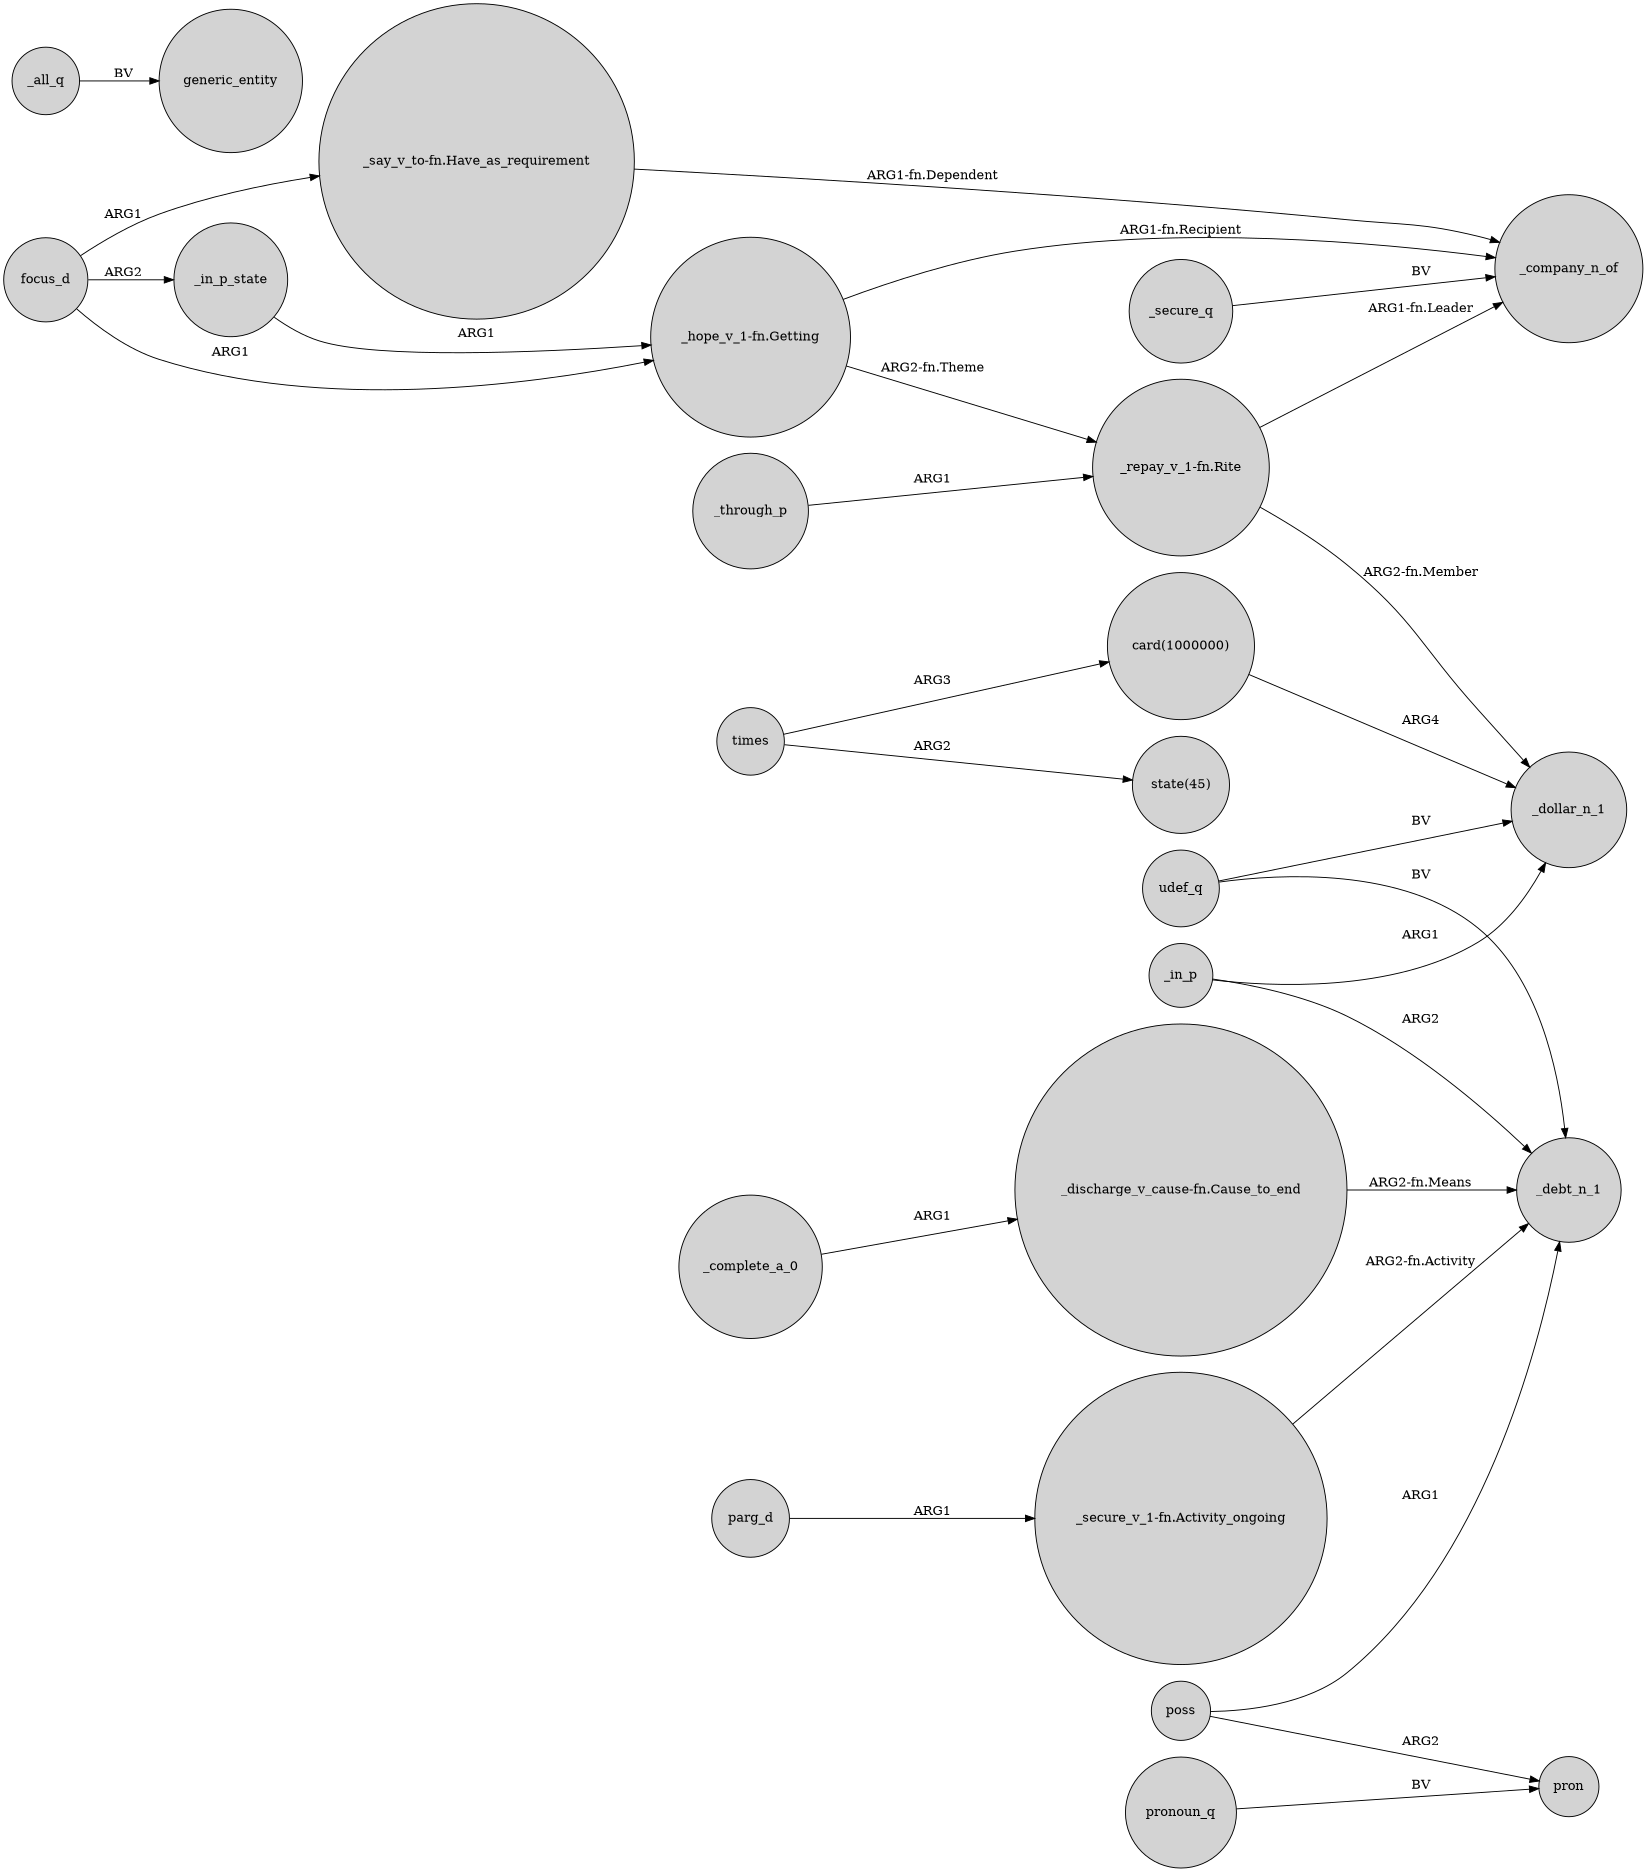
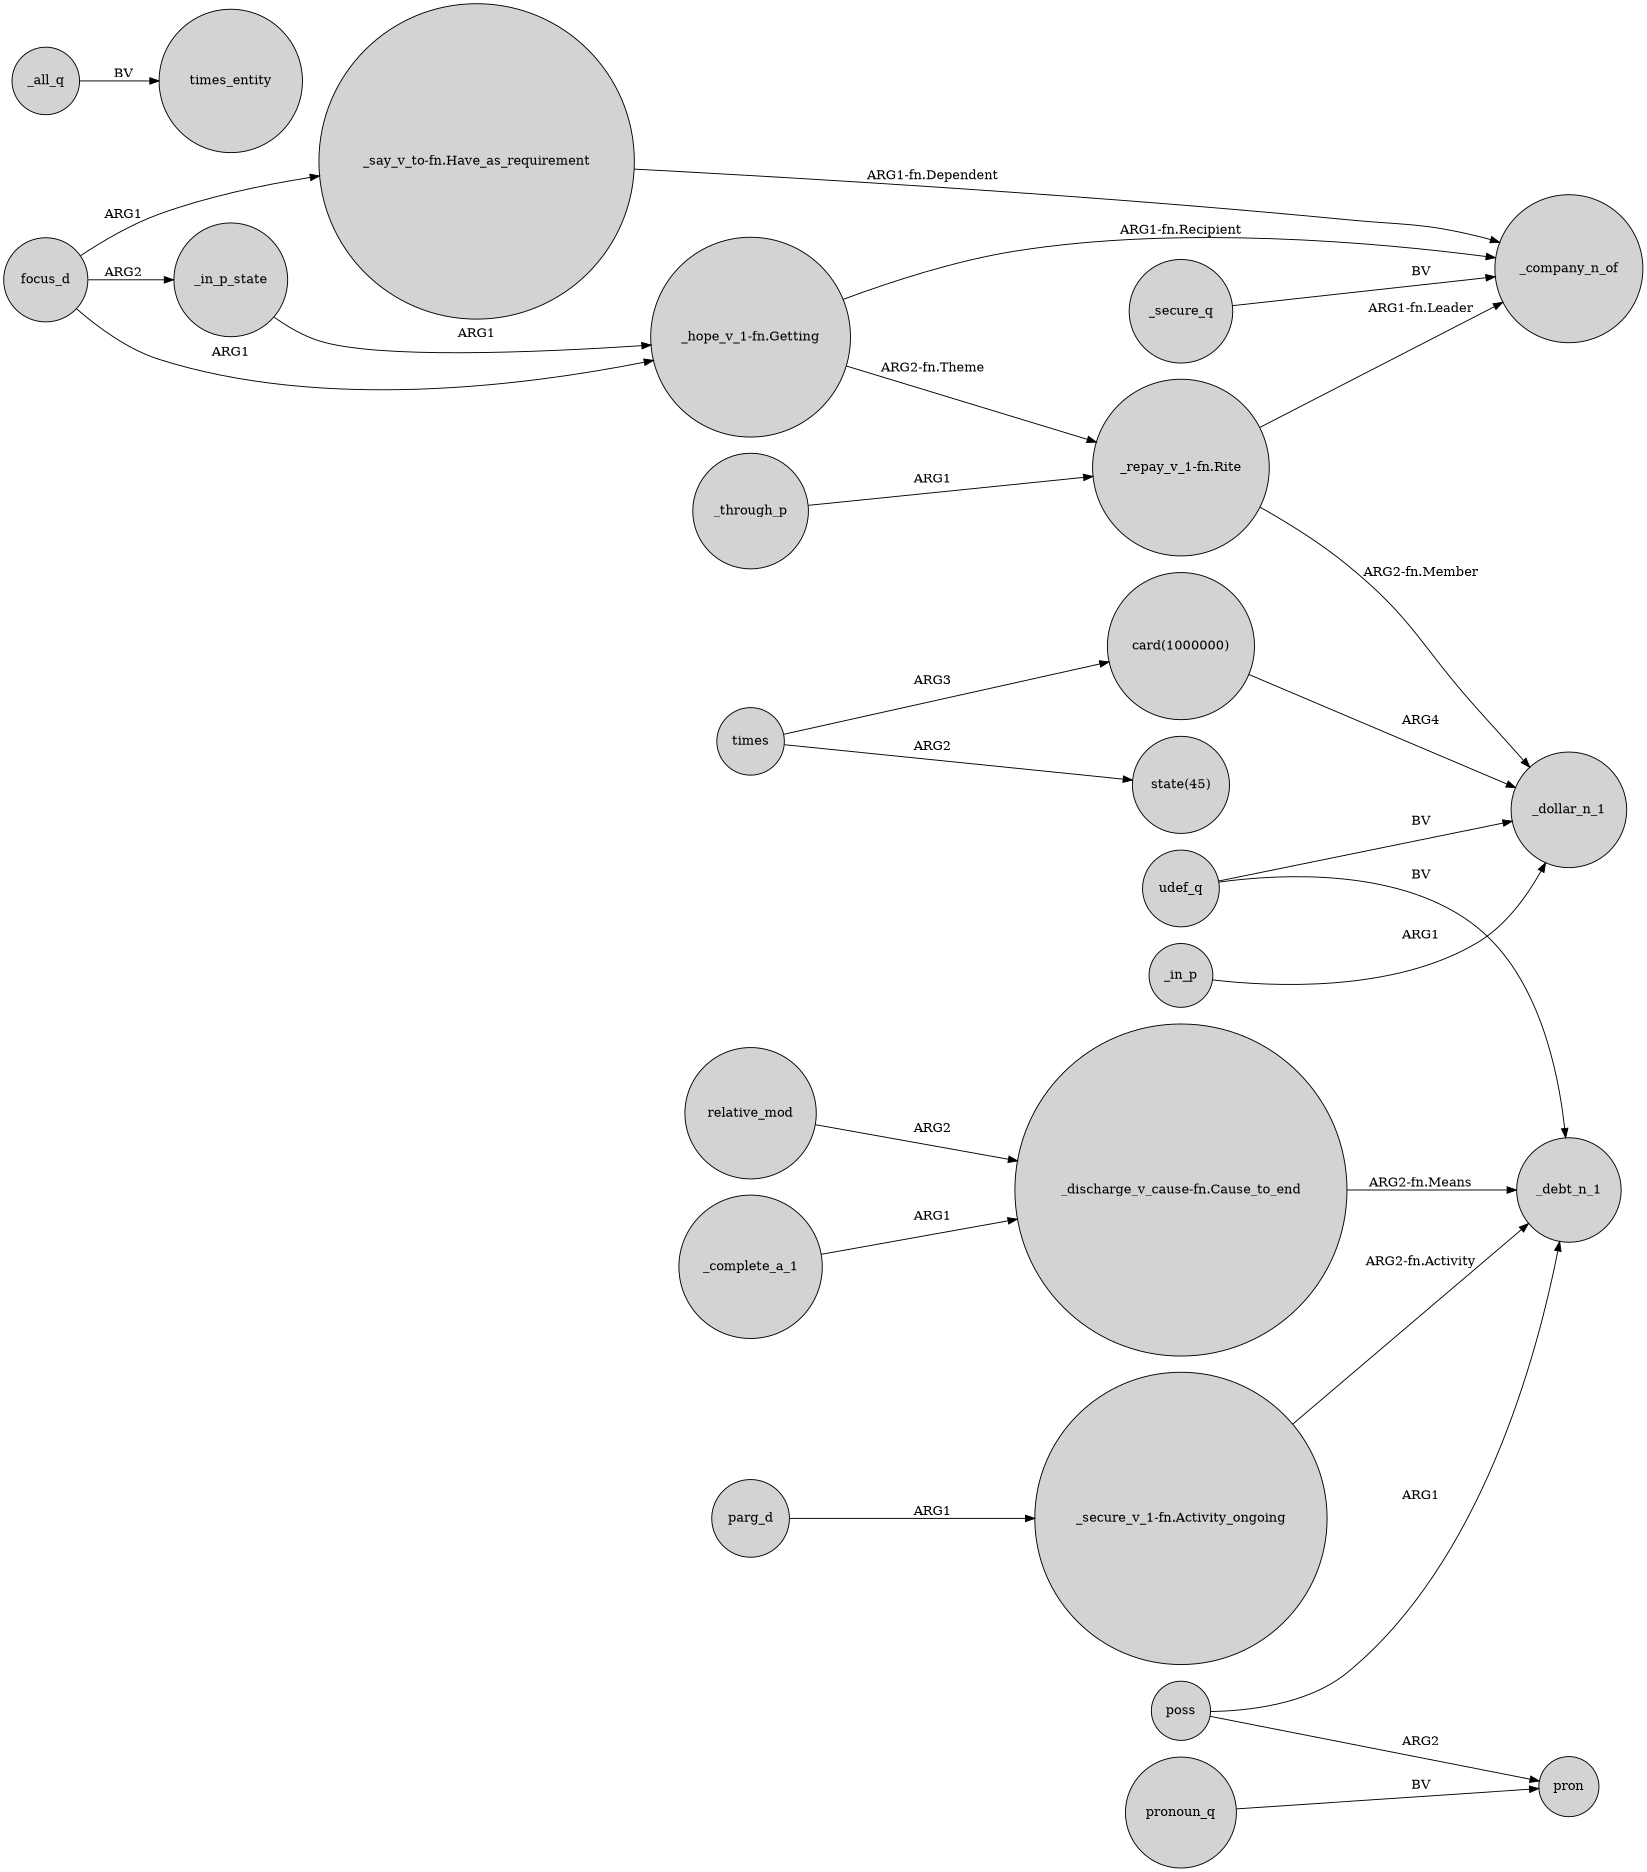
(231, 81) -> (231, 81)
(1383, 1036) -> none
none -> (751, 1113)
(751, 1267) -> (751, 1267)
